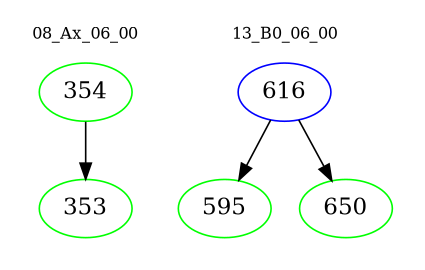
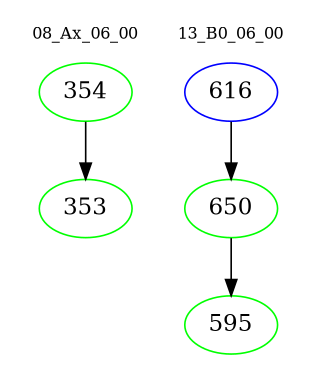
(259, 143) -> (231, 259)
